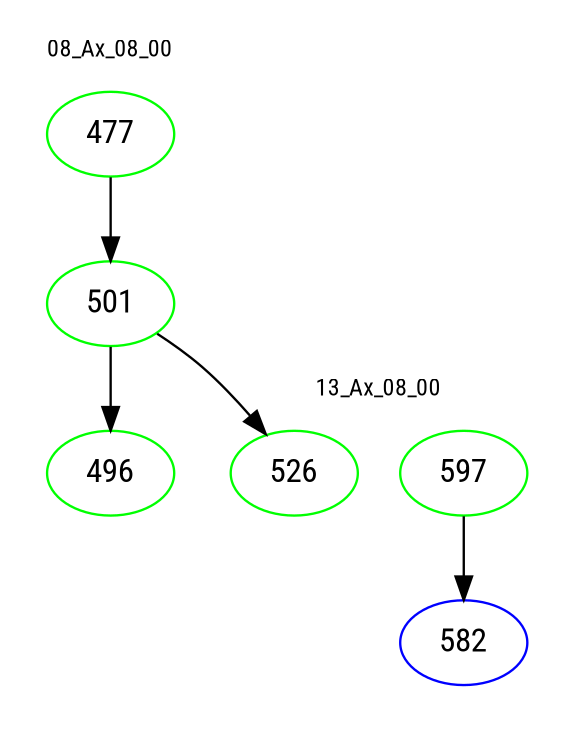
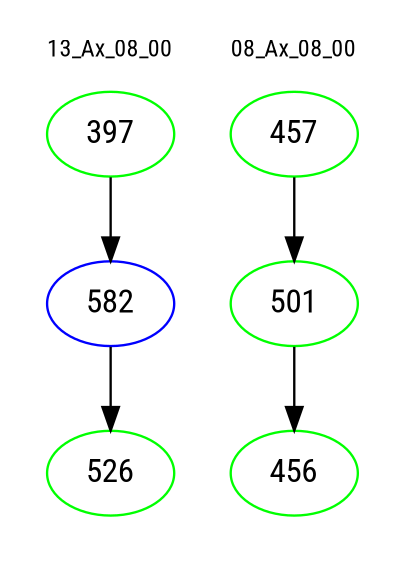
(111, 134) -> (294, 134)
(227, 391) -> (111, 377)
(111, 473) -> (294, 473)
(464, 473) -> (111, 134)
